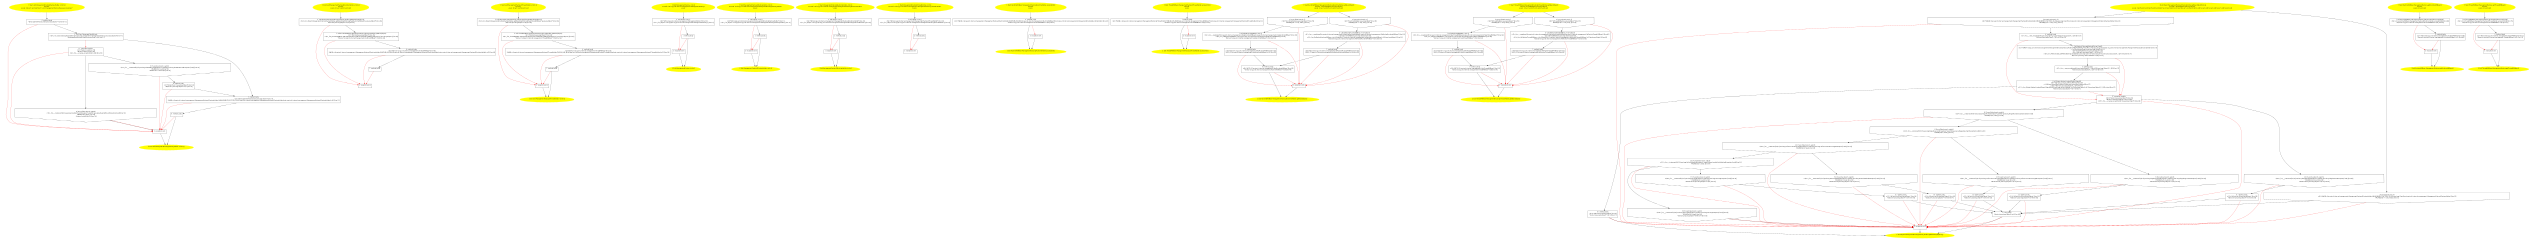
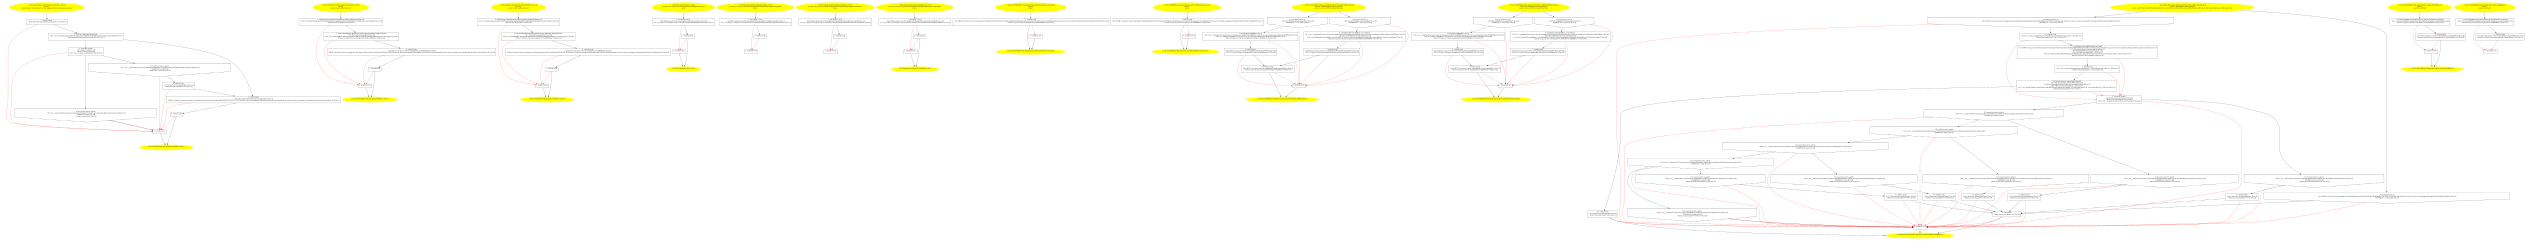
(756, 69) -> none
(835, 69) -> none
none -> (915, 69)
(2499, 69) -> none
none -> (370, 100)
